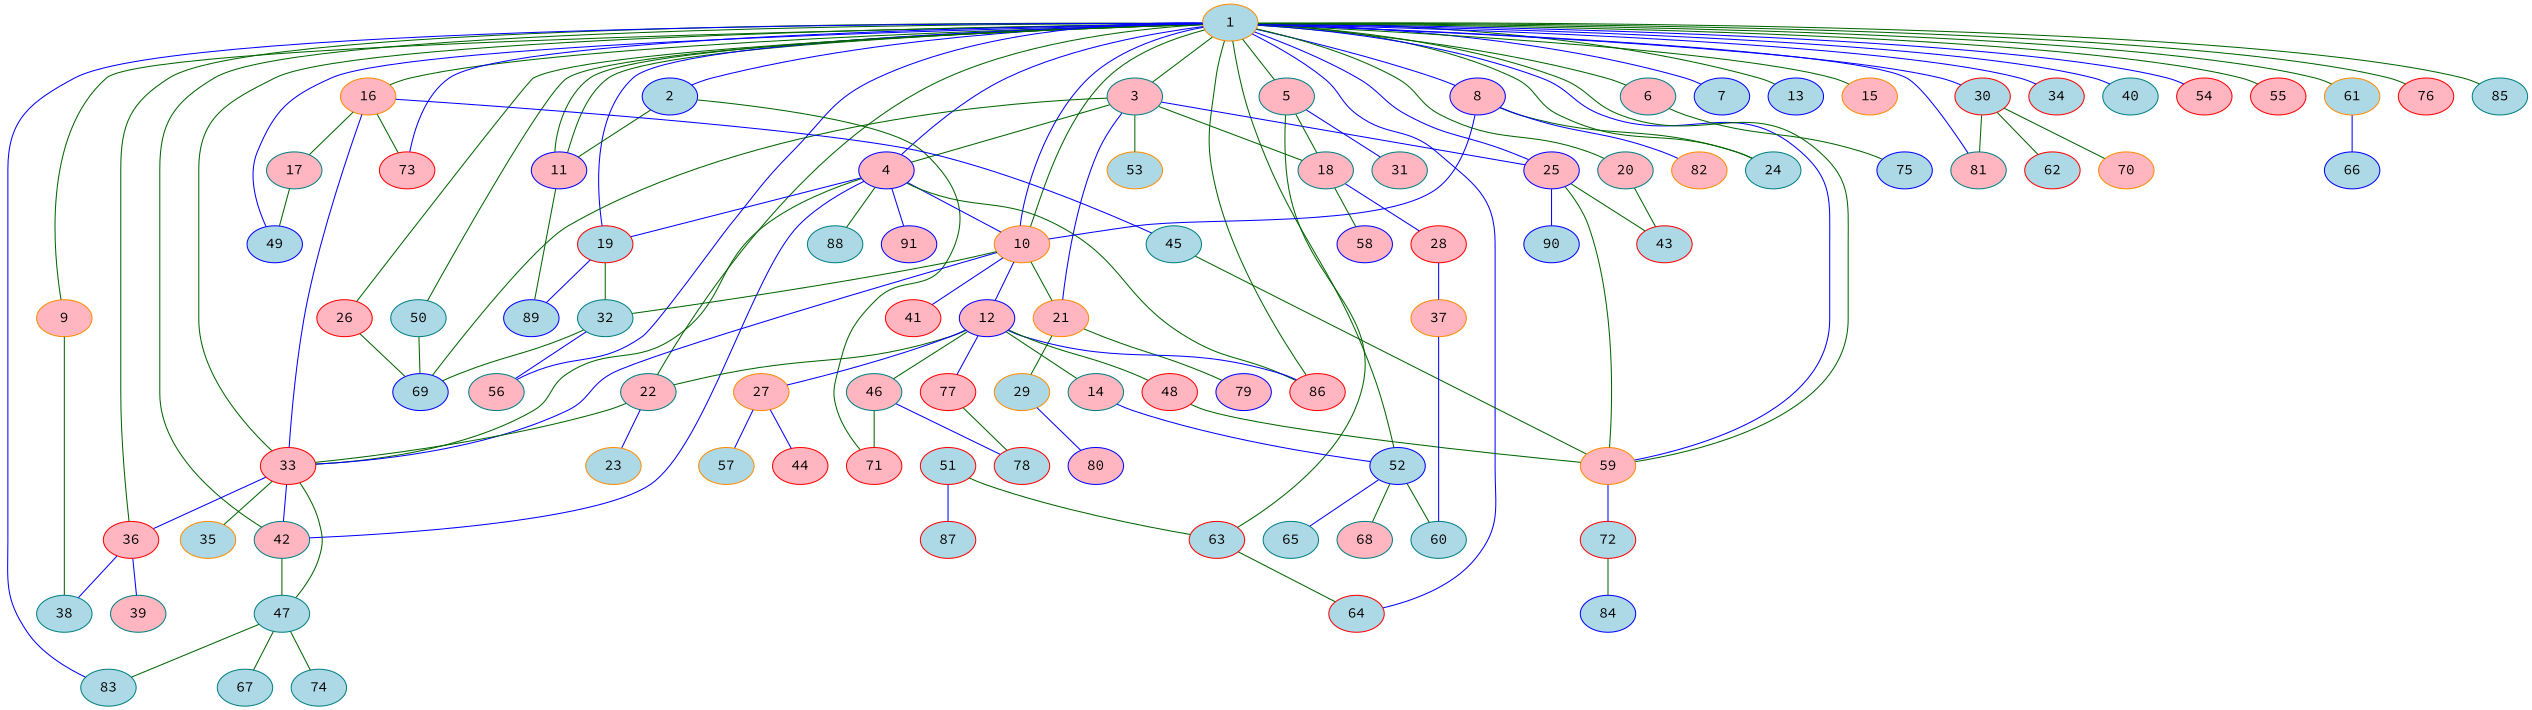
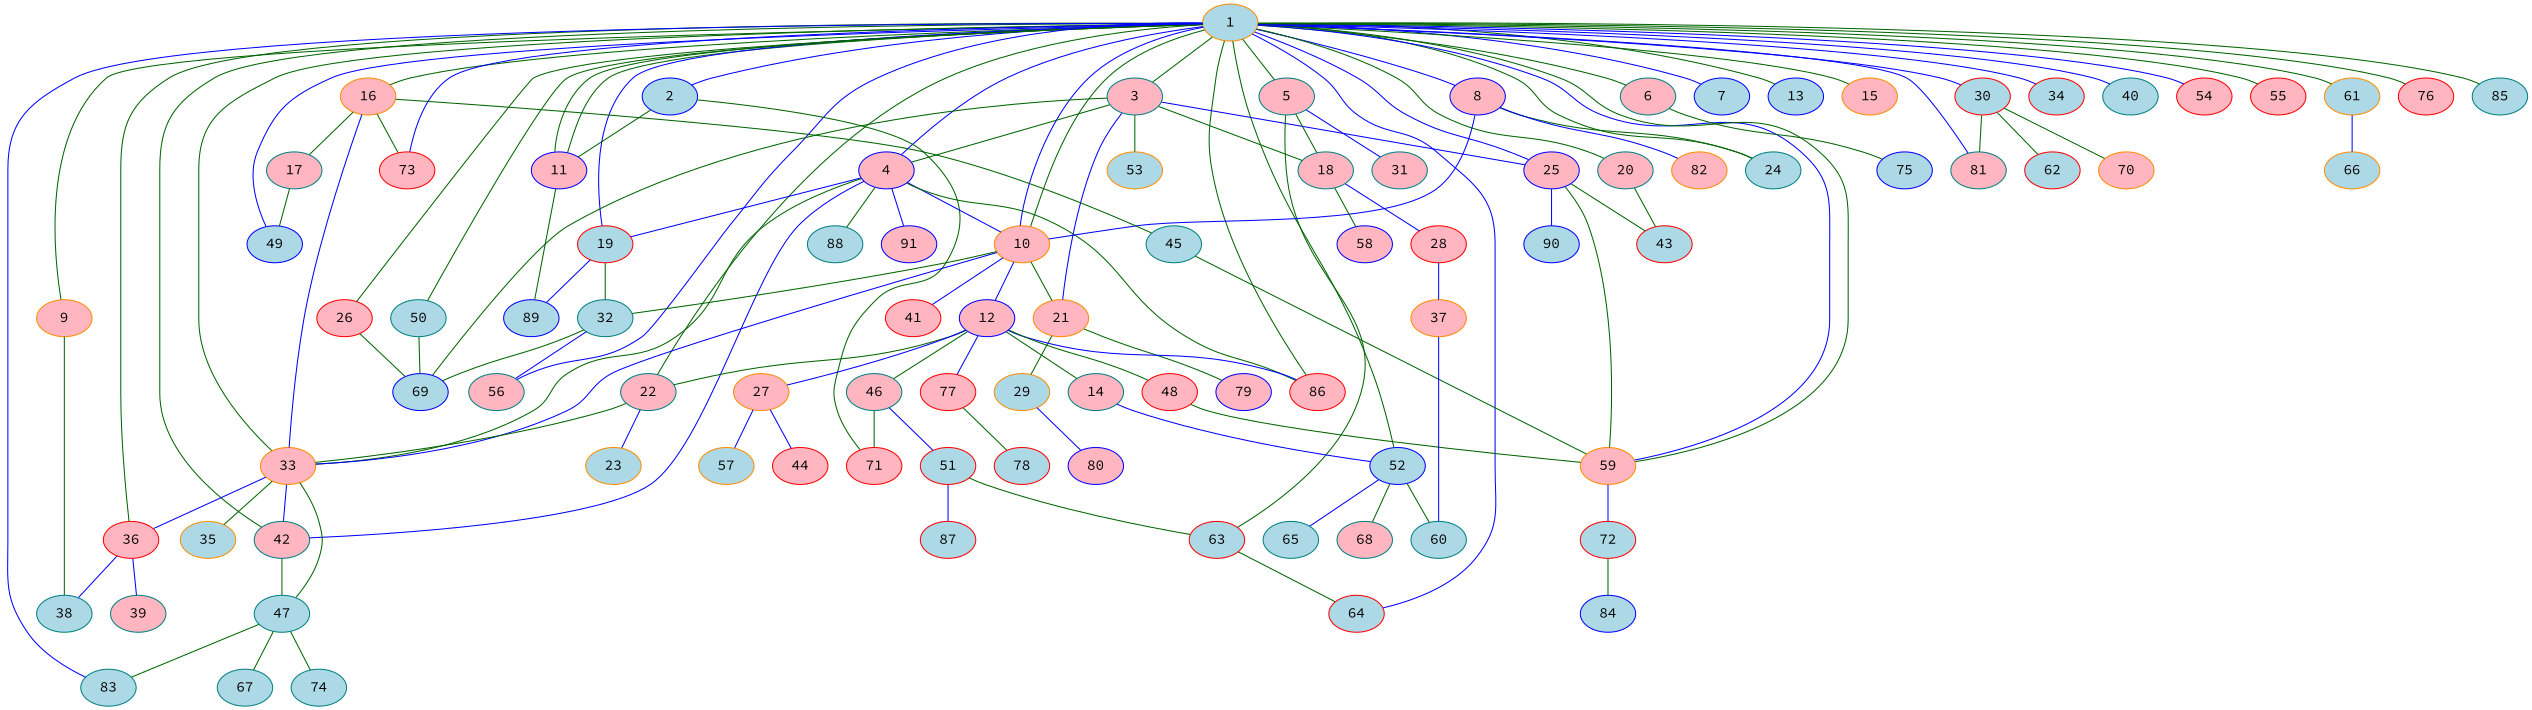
(781, 131) -> (781, 131)
(2352, 170) -> (2352, 170)
(948, 429) -> (911, 429)
(288, 466) -> (288, 466)
